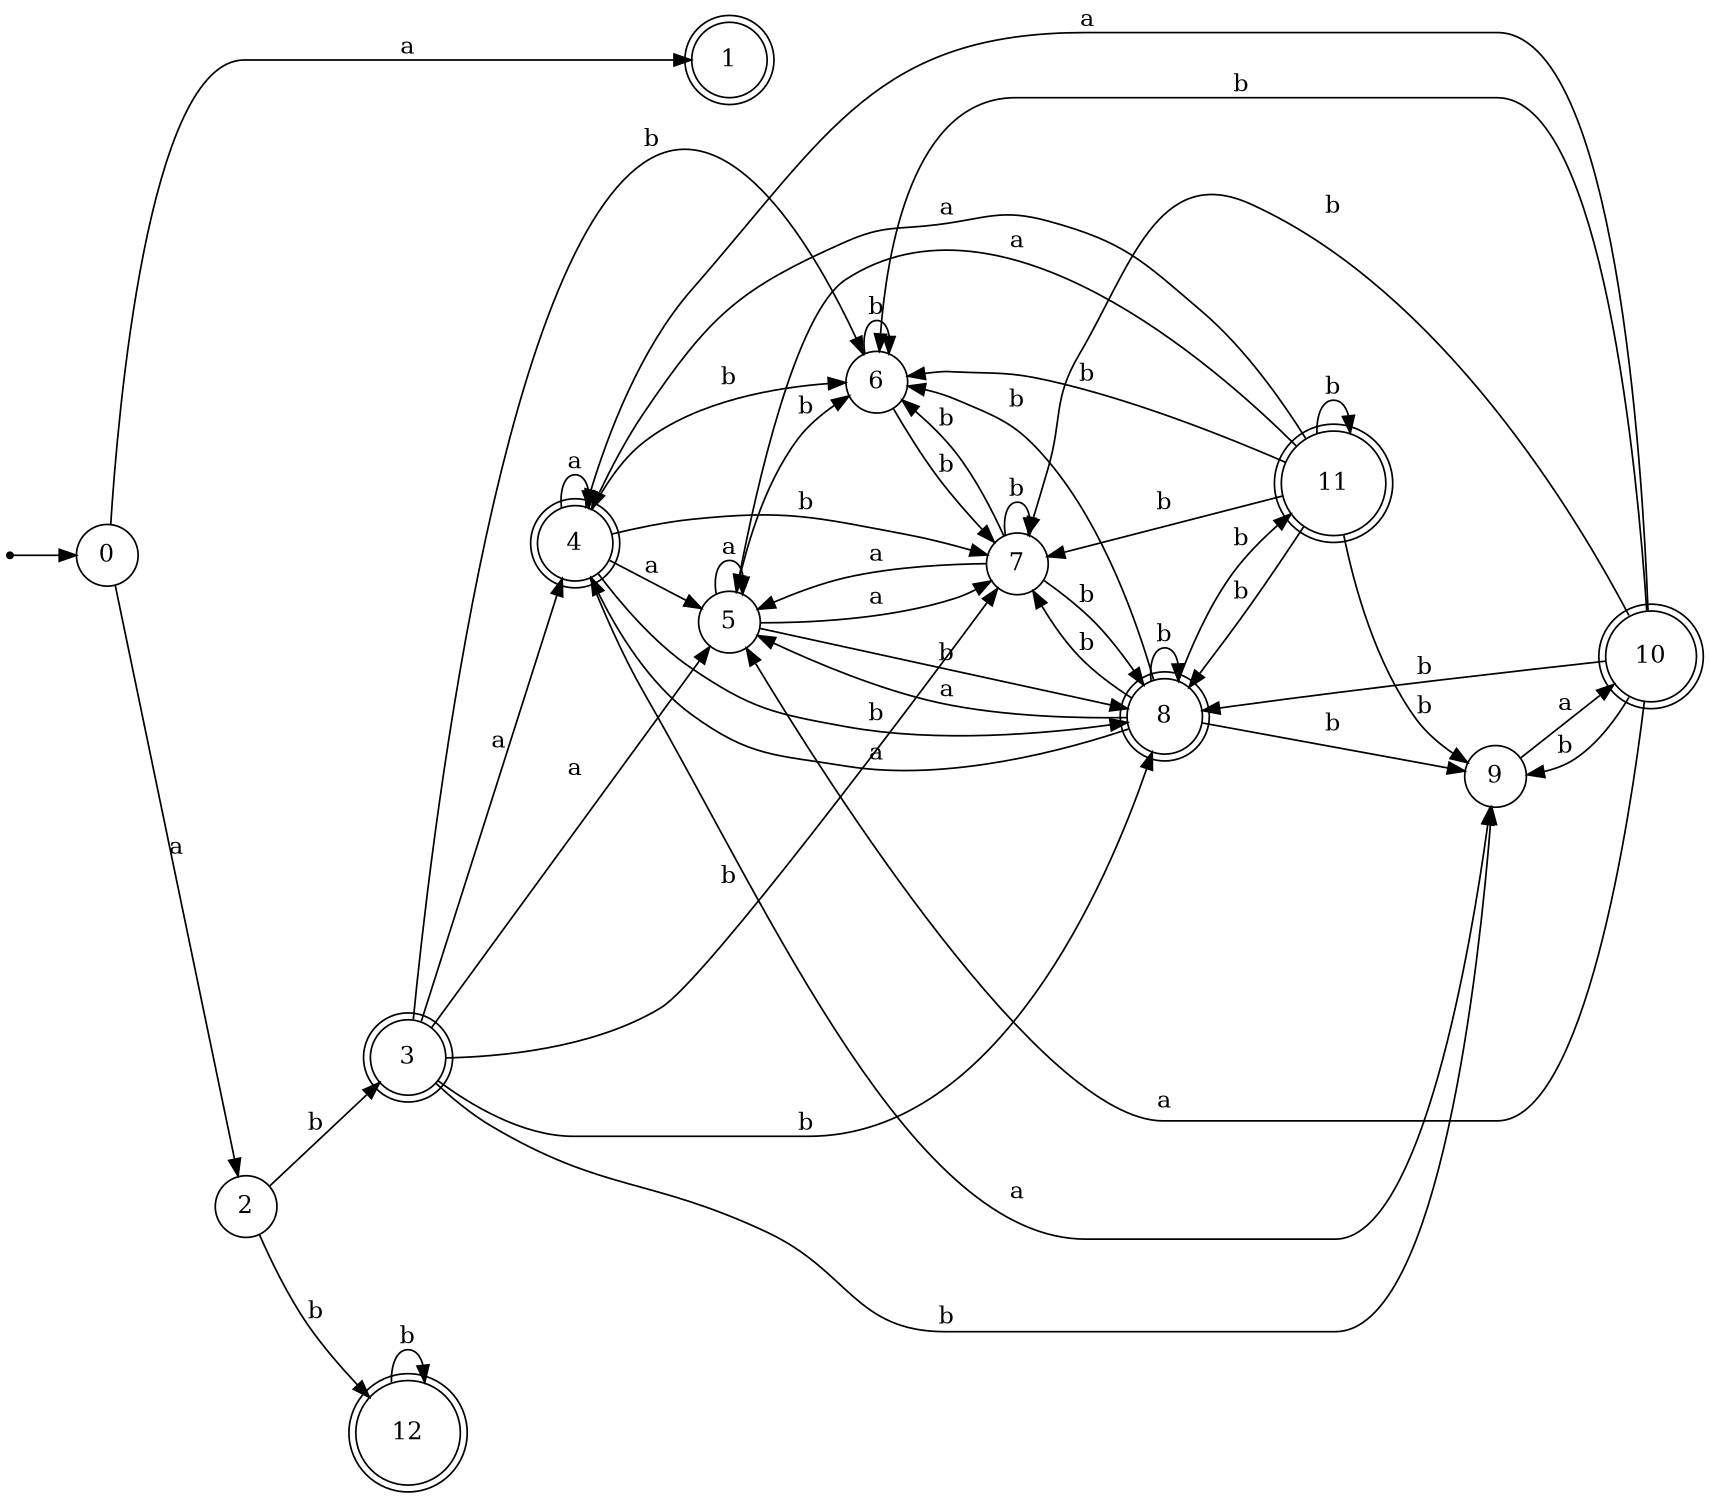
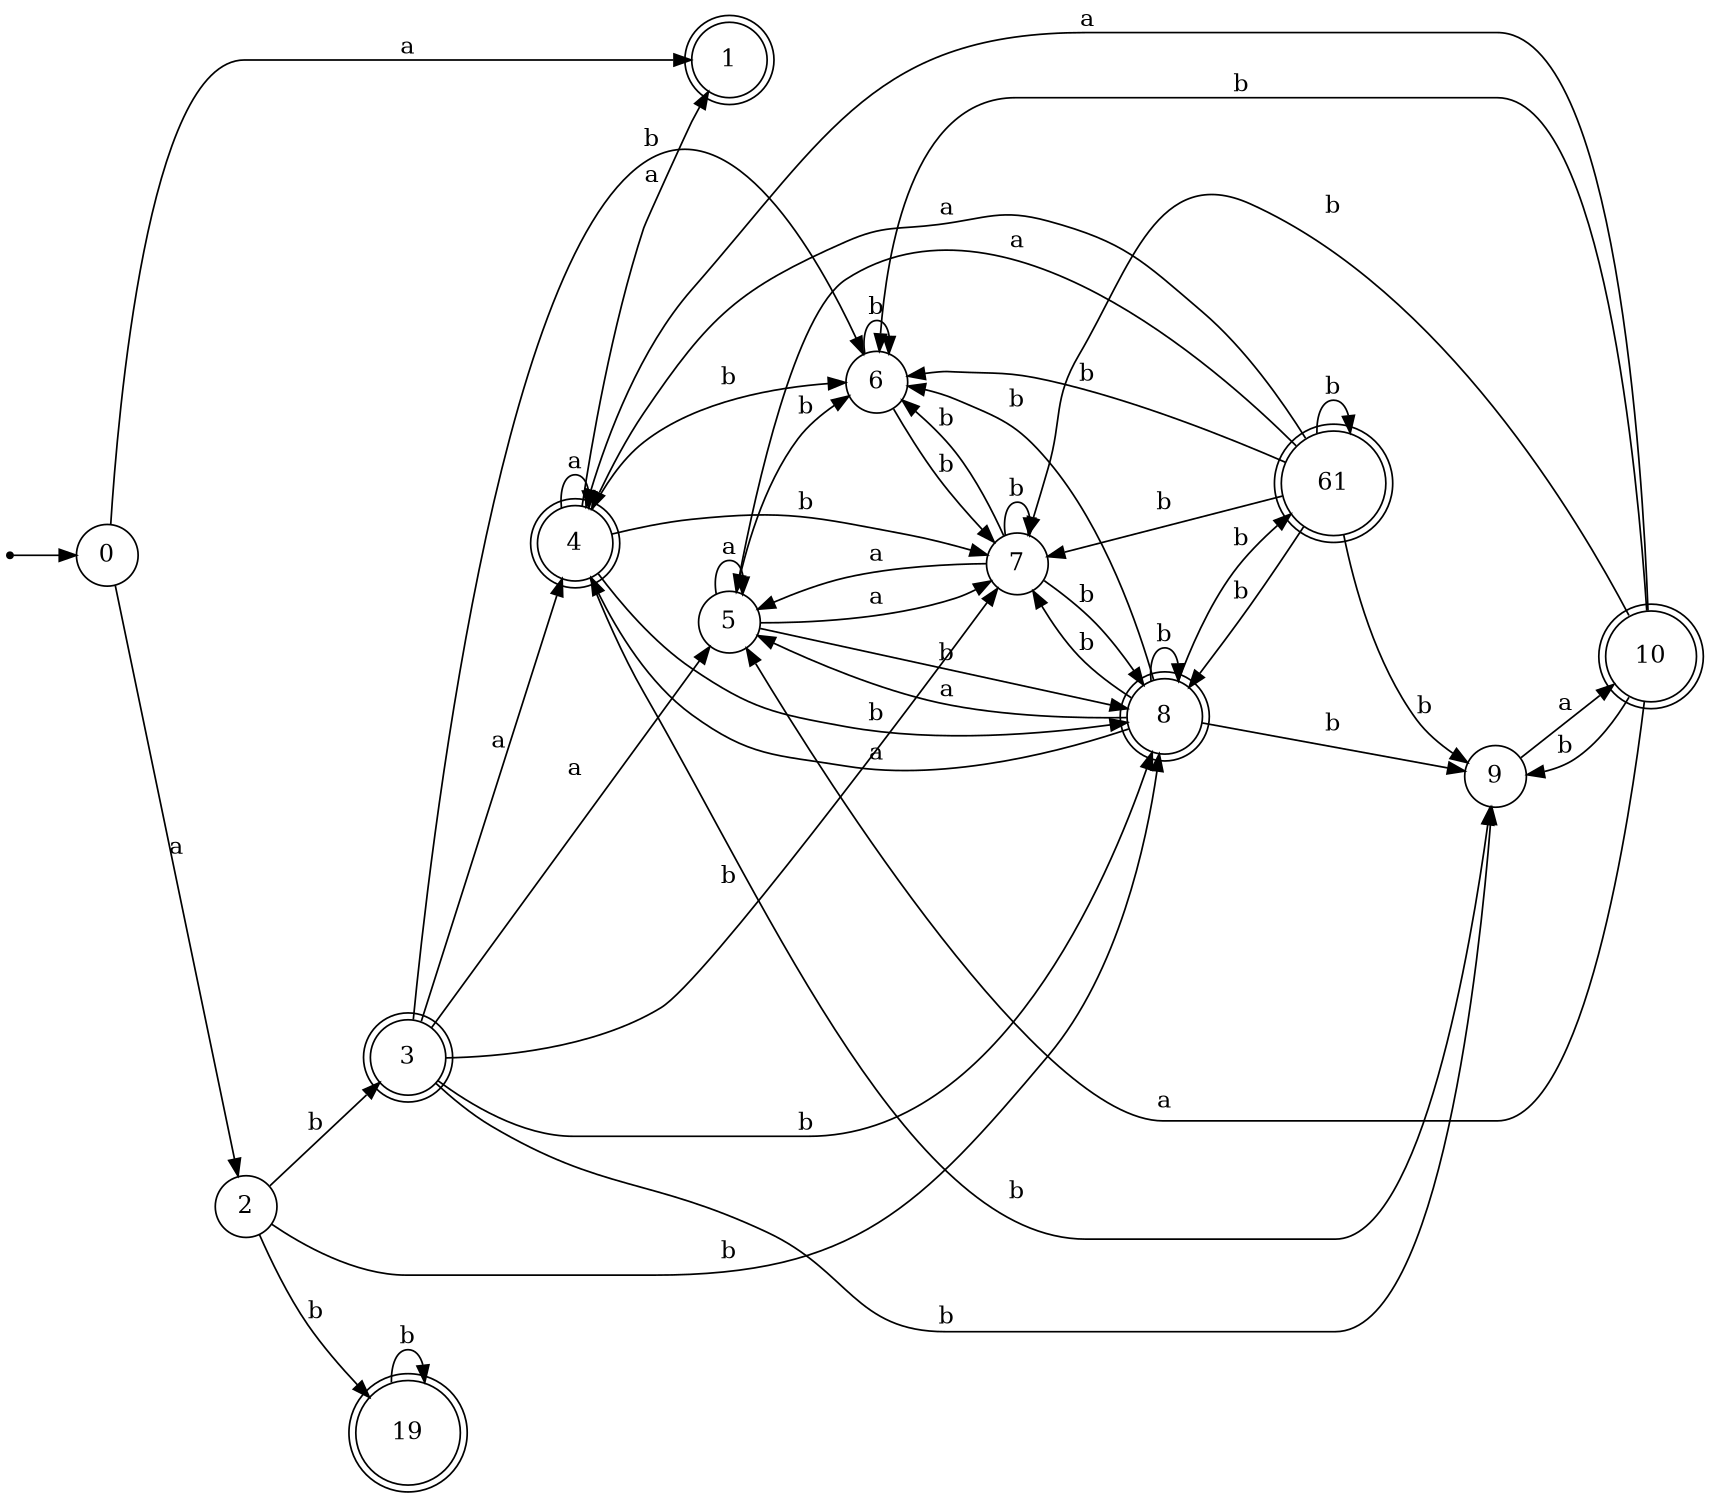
(1334, 483) -> (1334, 483)
(648, 580) -> (623, 301)
(1412, 683) -> (843, 1241)
(1017, 1192) -> (1017, 1192)
(408, 1433) -> (408, 1433)
